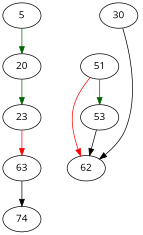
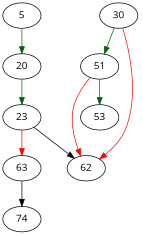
none -> (111, 38)
(132, 95) -> (132, 95)
(94, 139) -> (51, 141)
